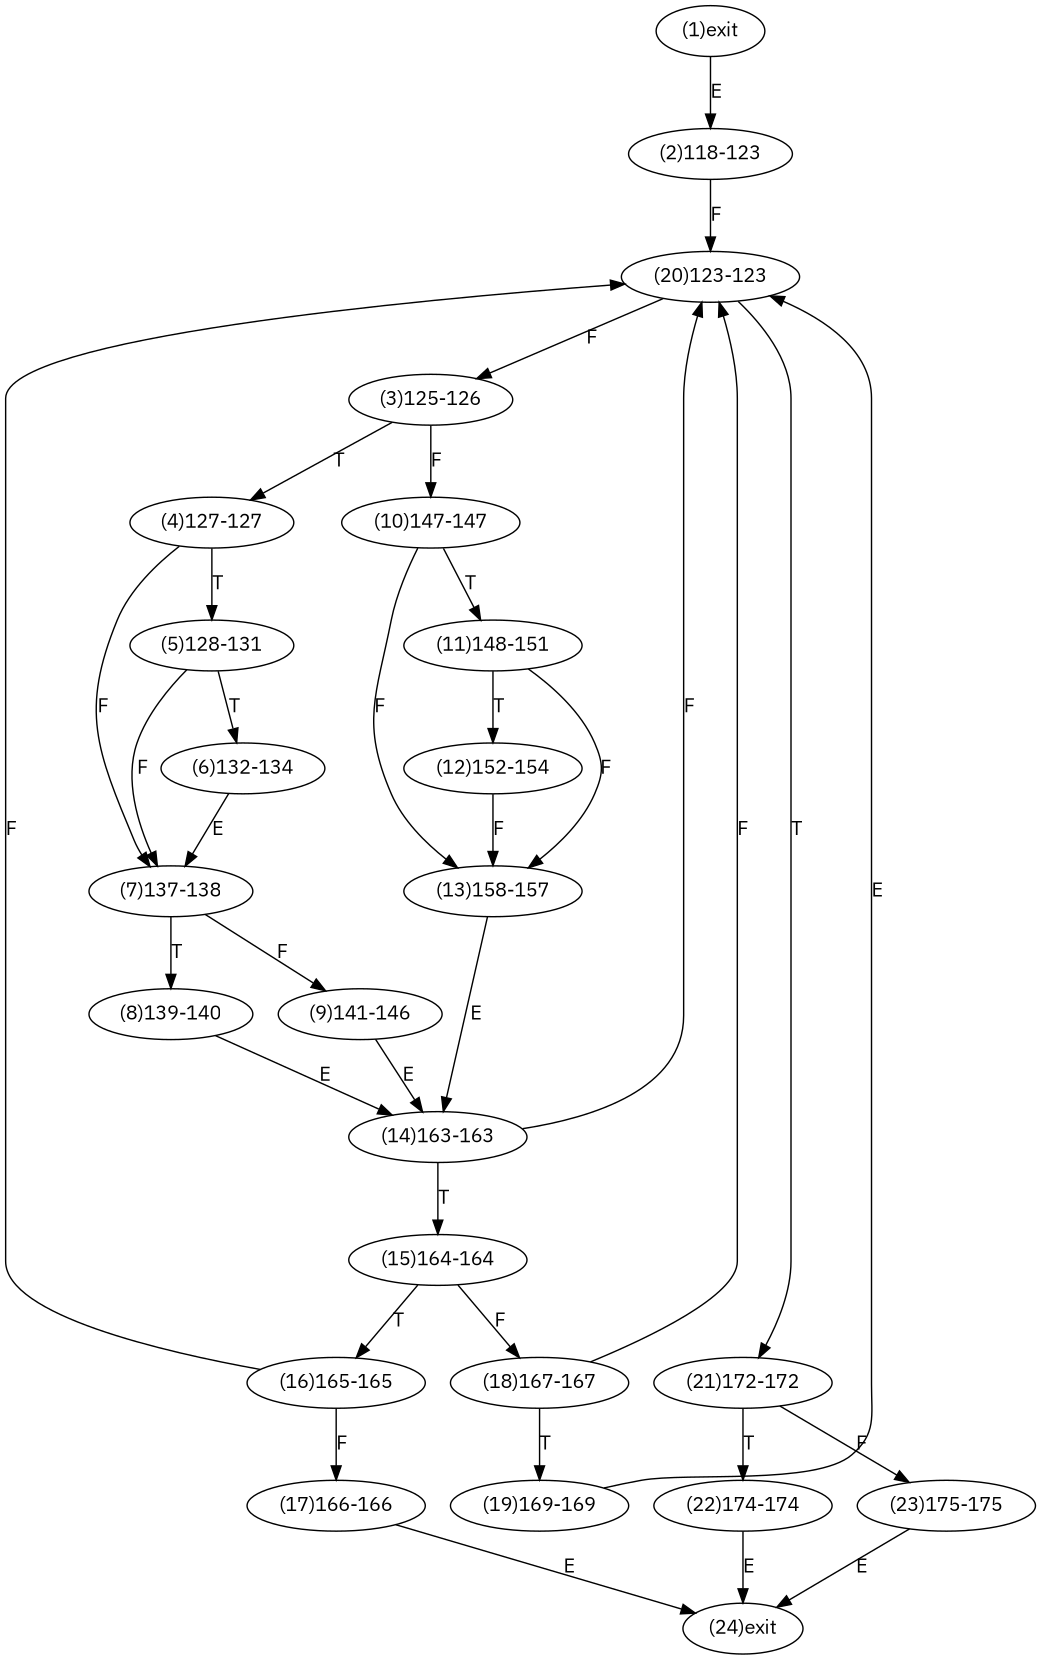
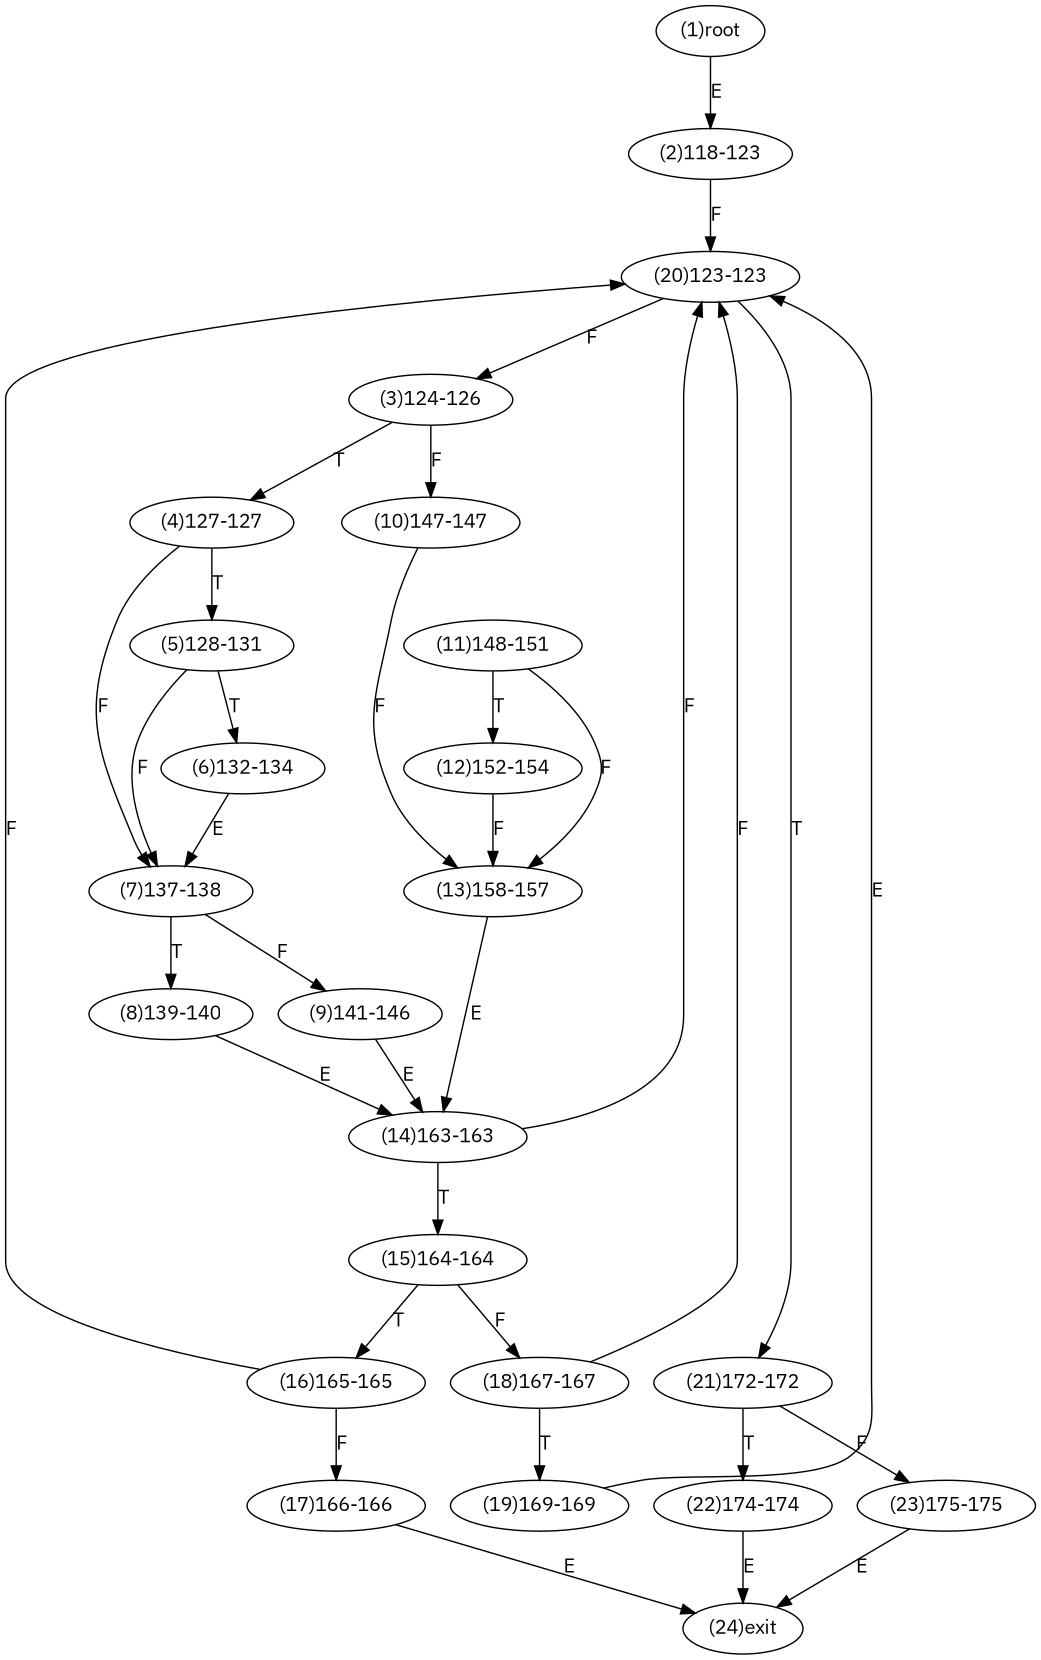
(710, 31) -> (710, 31)
(431, 400) -> (431, 400)
(459, 578) -> none
